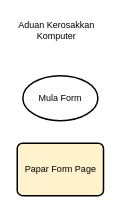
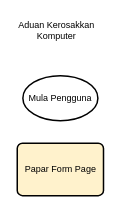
(60, 98) -> (60, 98)
